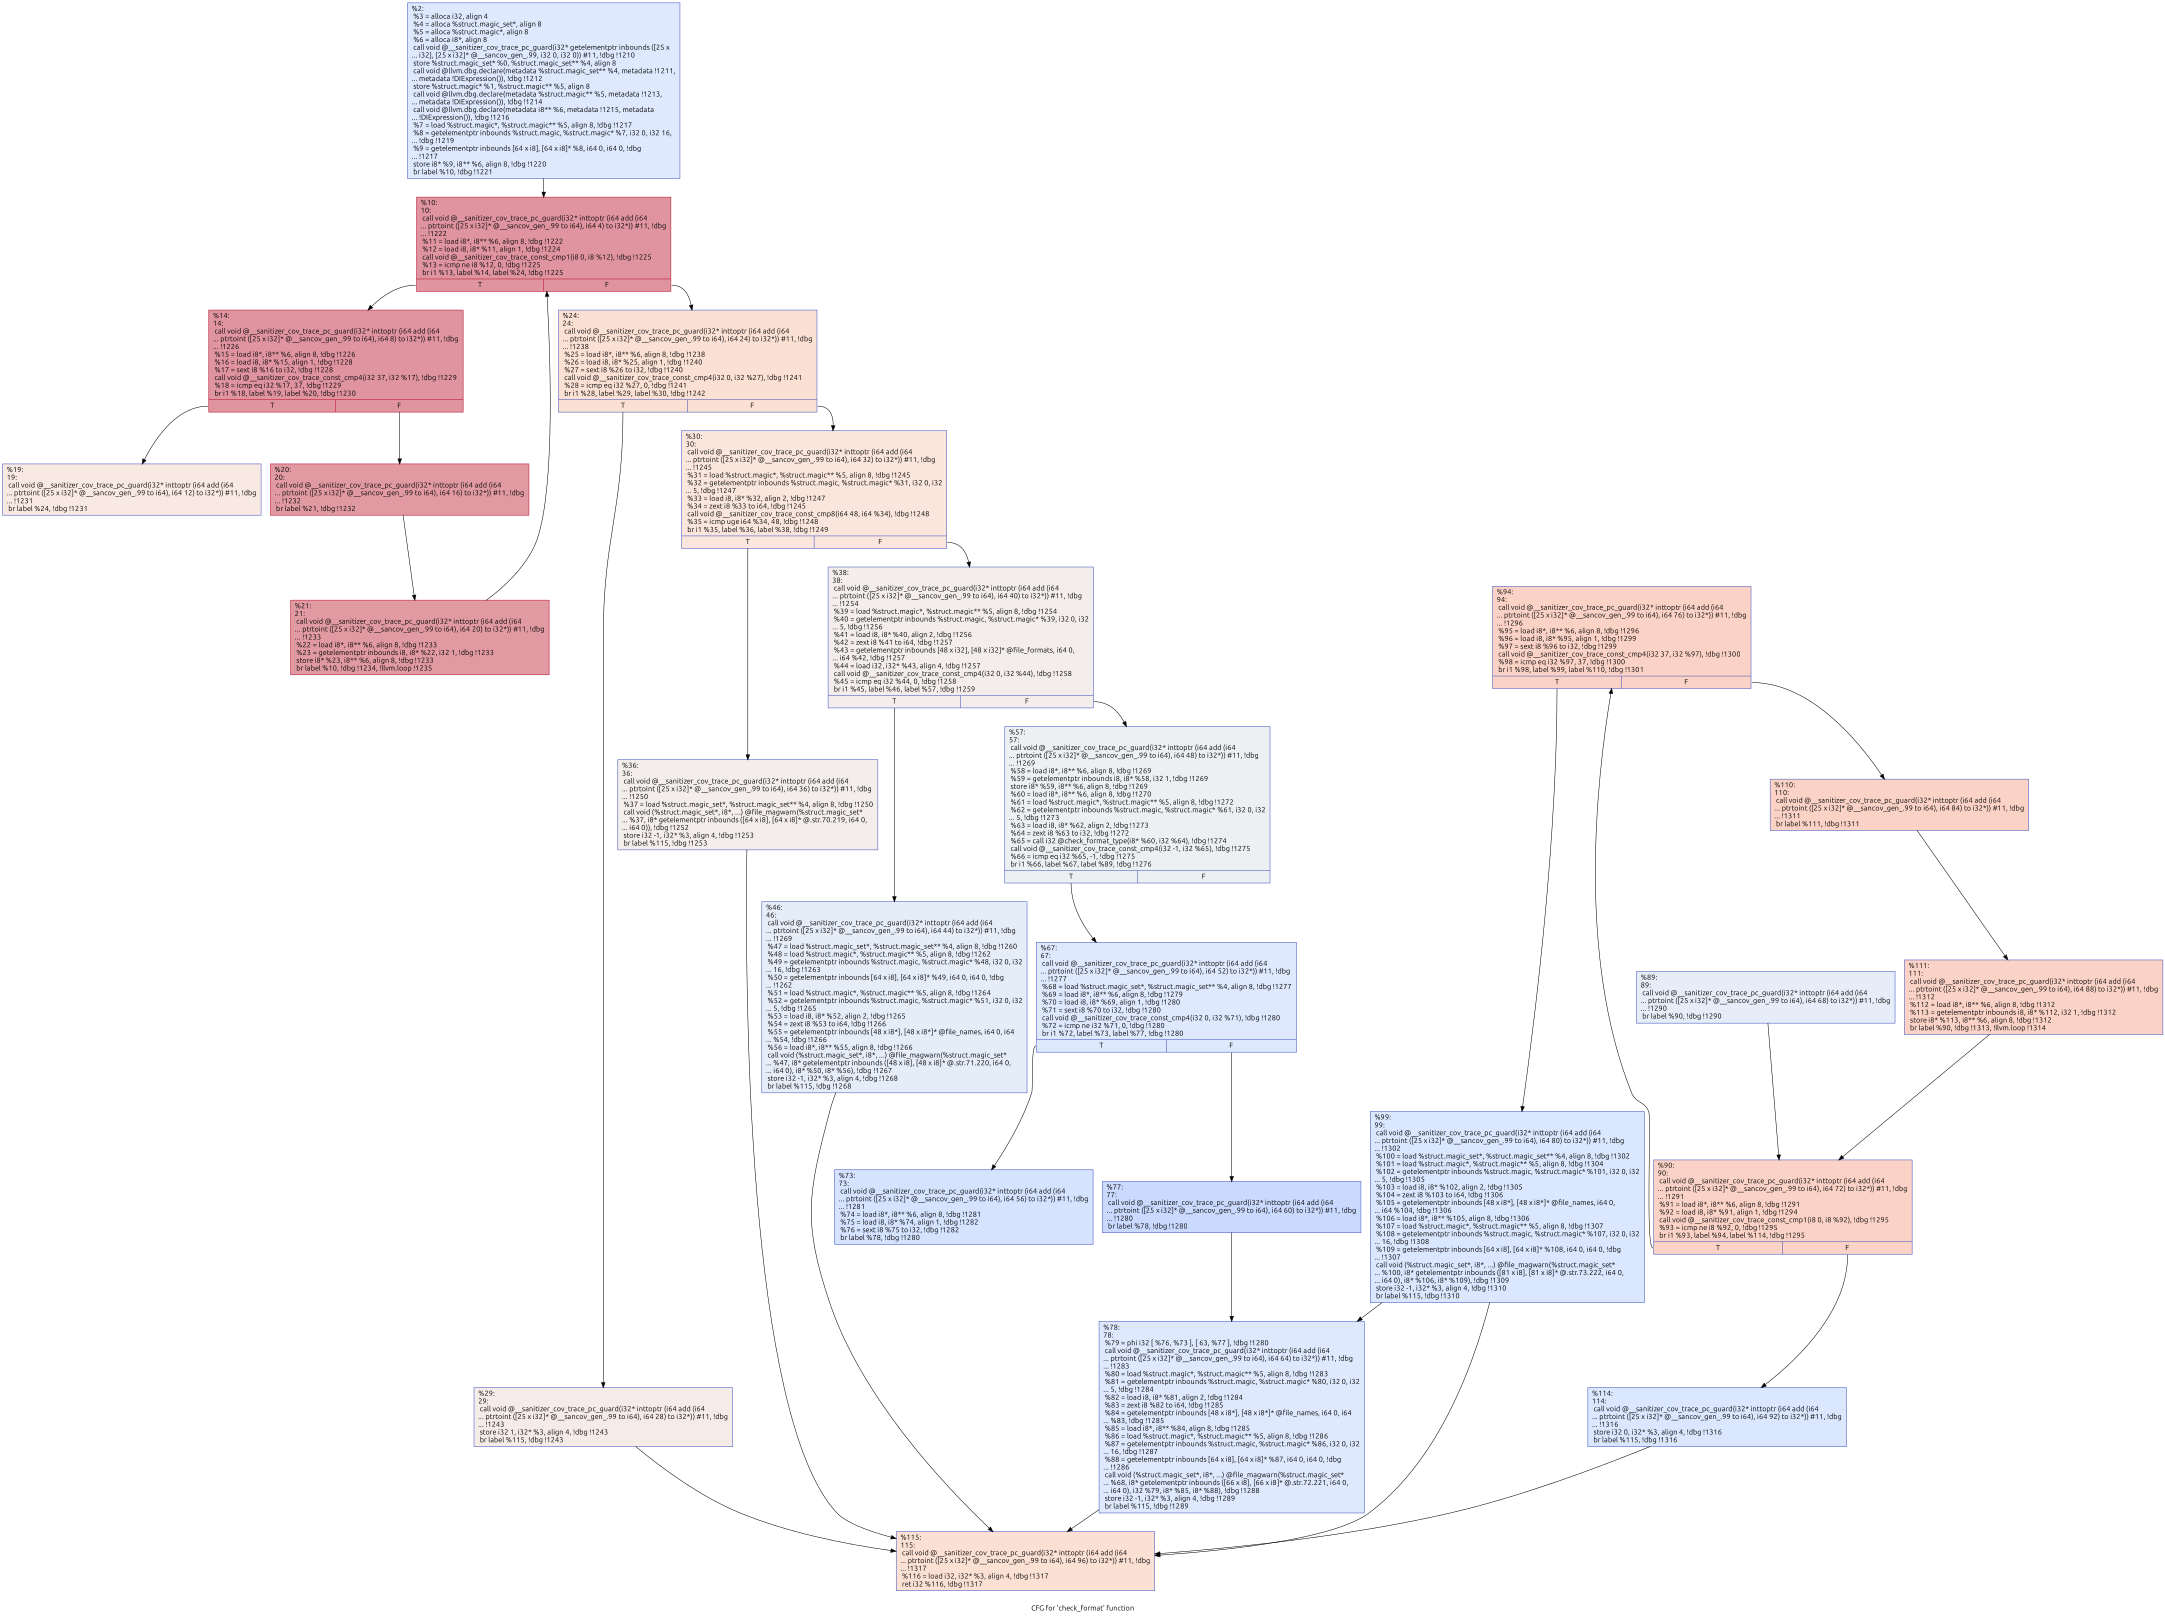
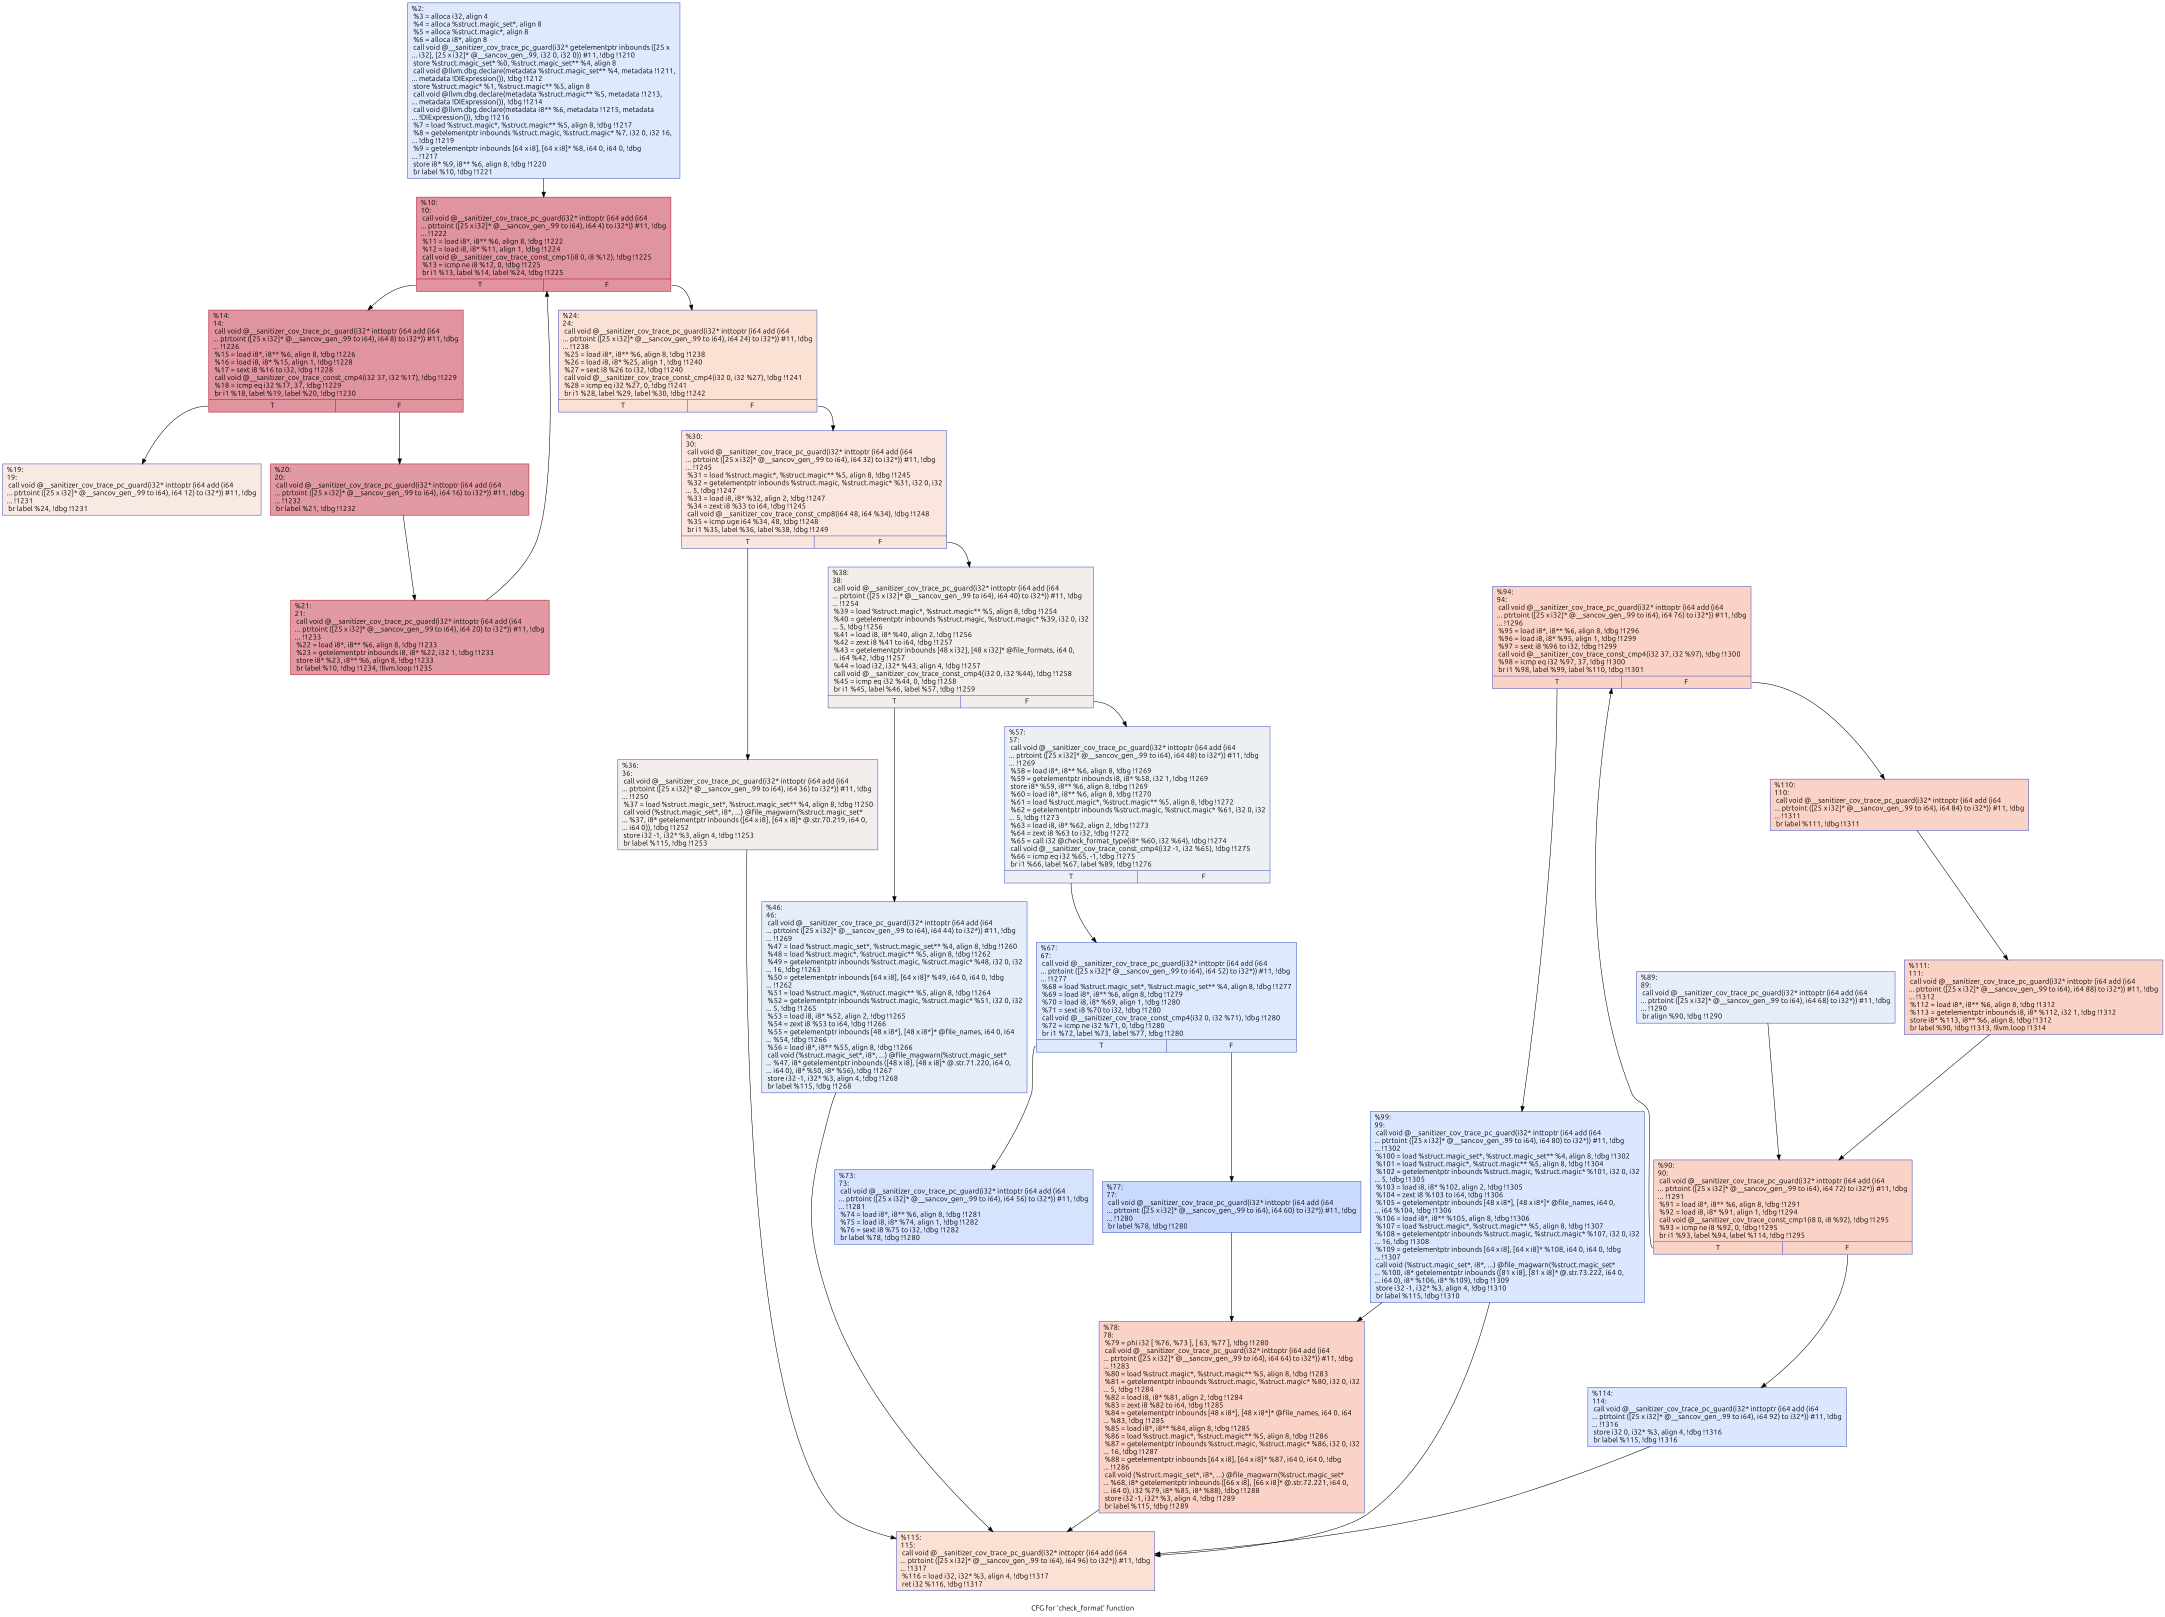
(1681, 1016) -> (1682, 1016)
(603, 1417) -> none
(1232, 1417) -> (1232, 1417)
